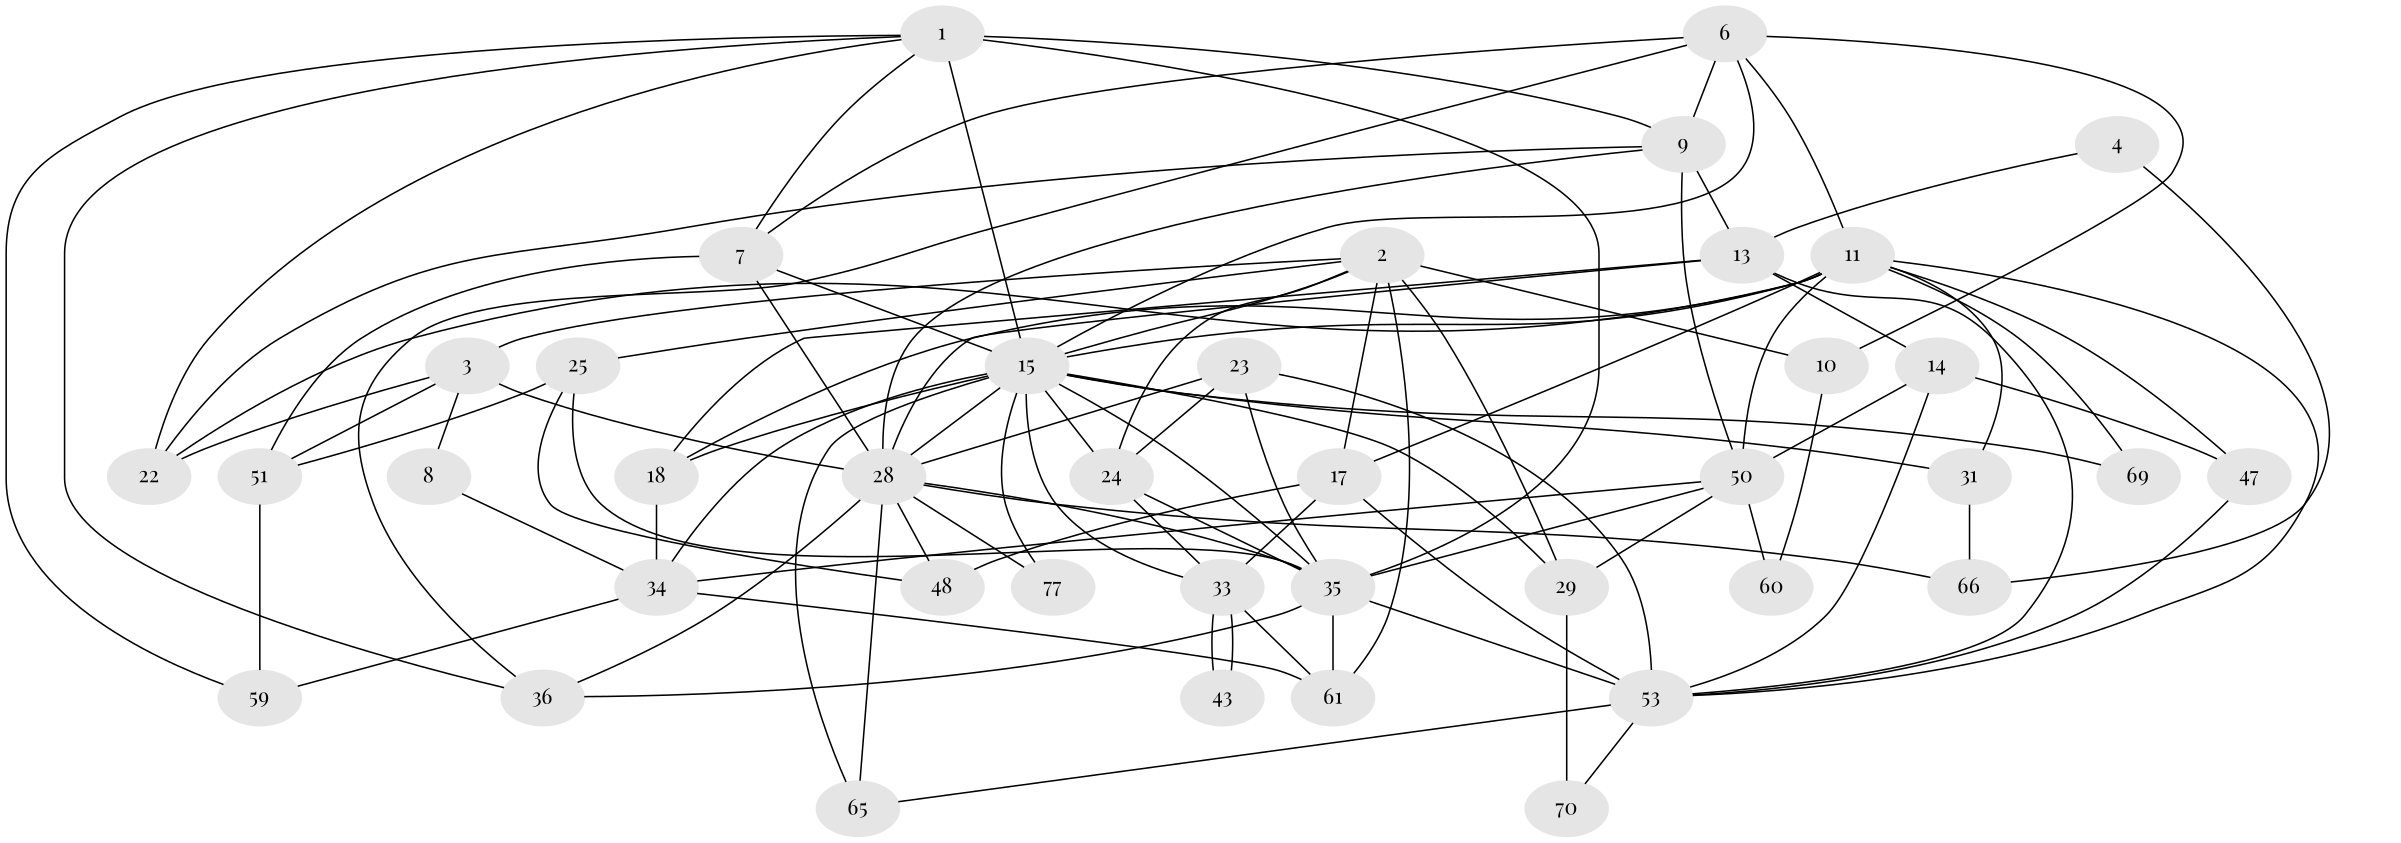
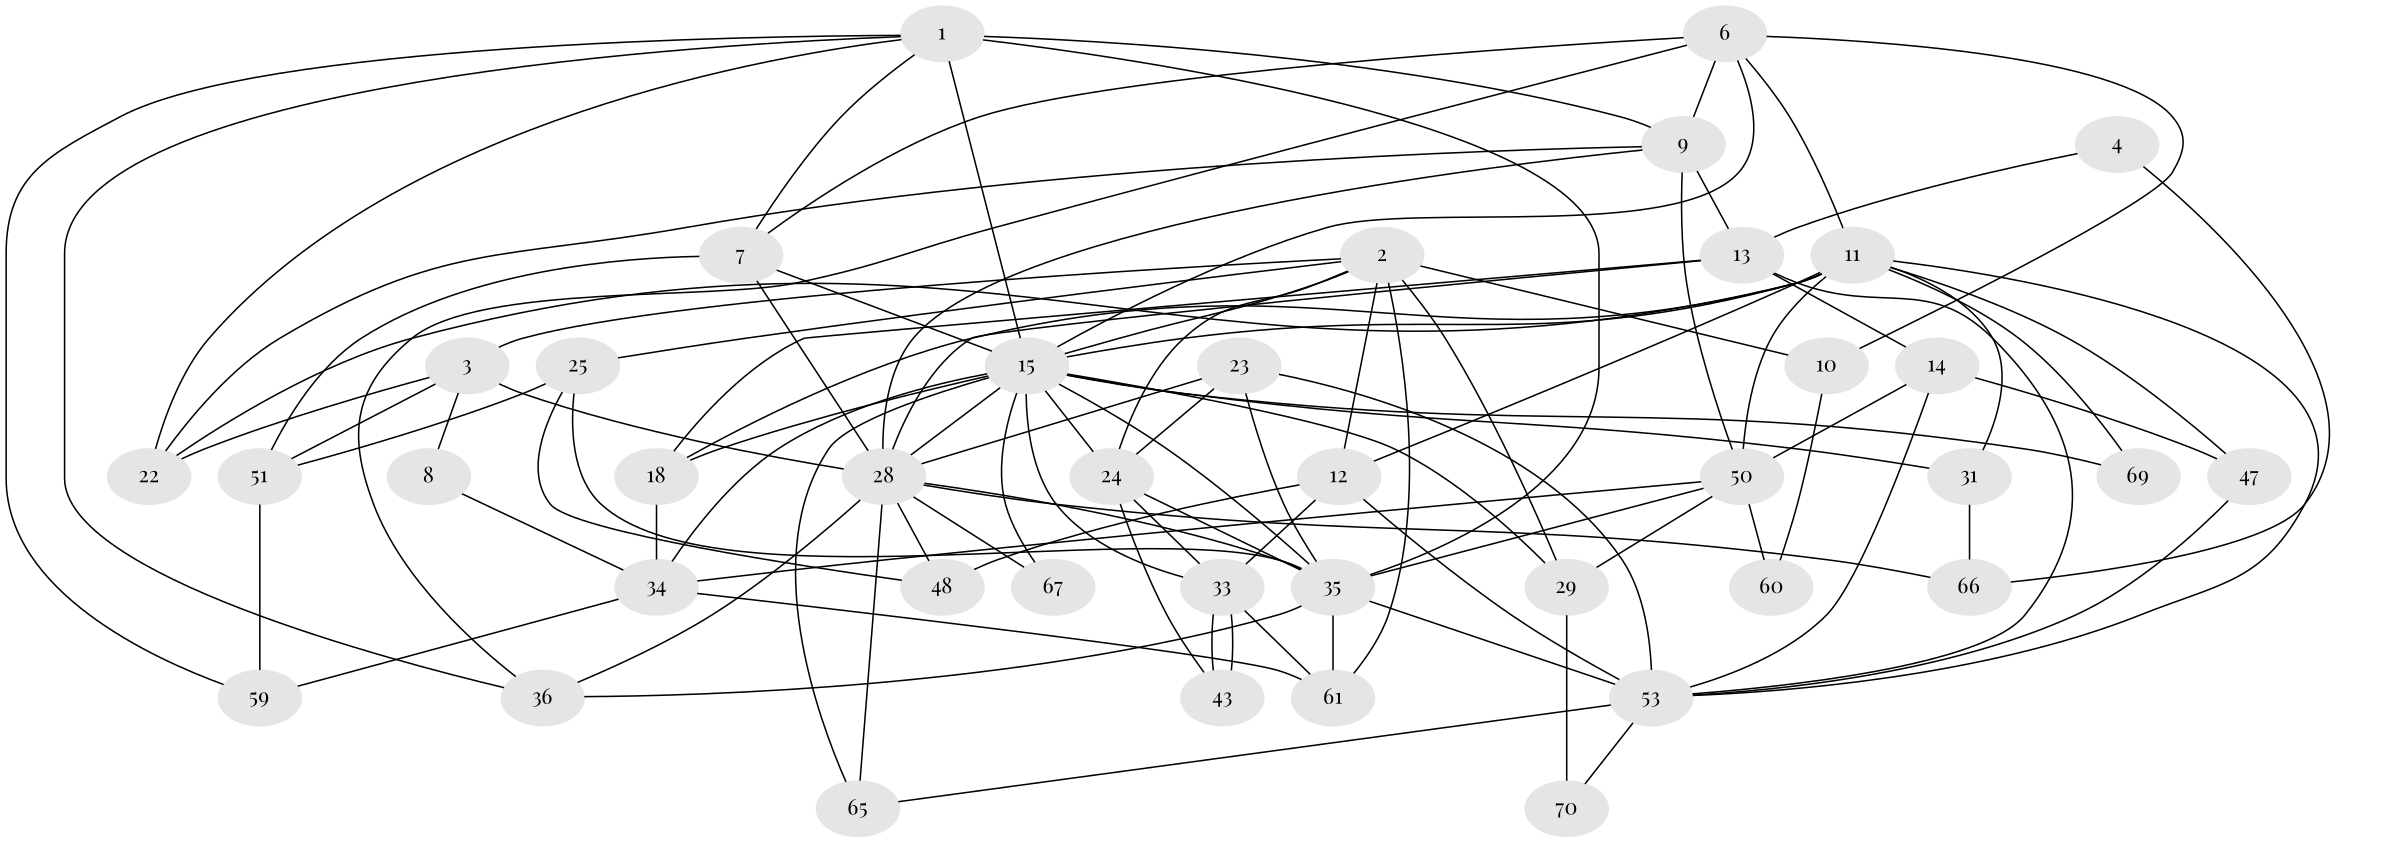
(1339, 477) -> (1339, 477)
(1053, 587) -> (1053, 587)
none -> (1155, 592)
